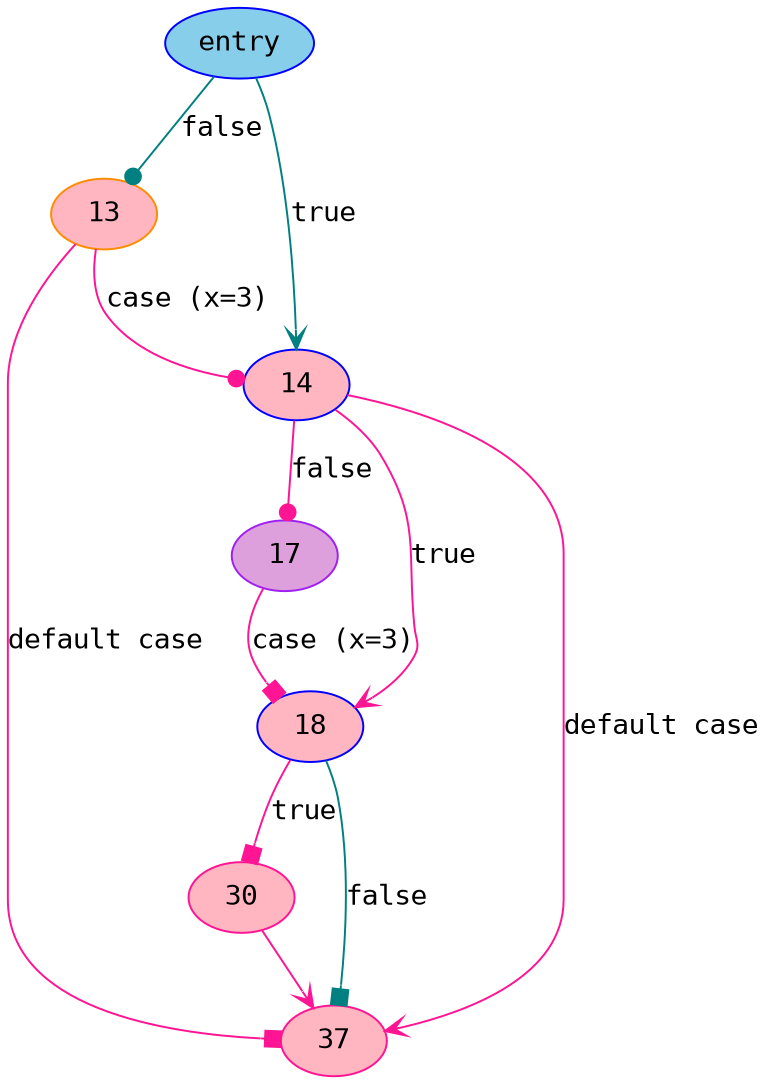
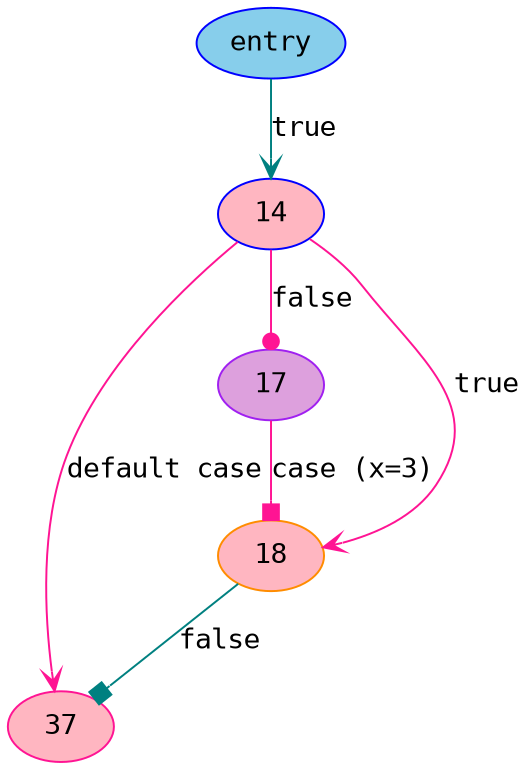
(104, 214) -> none
(310, 727) -> (271, 556)
(242, 897) -> none
